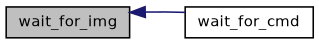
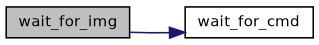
(165, 12) -> (149, 33)
